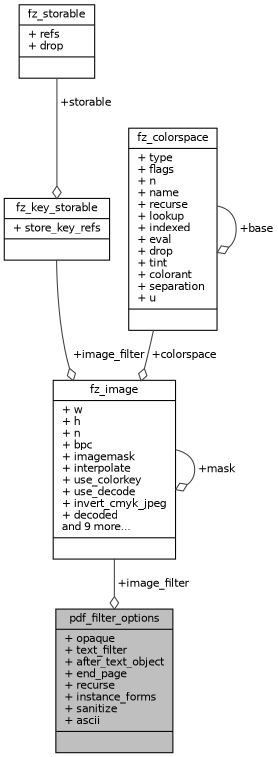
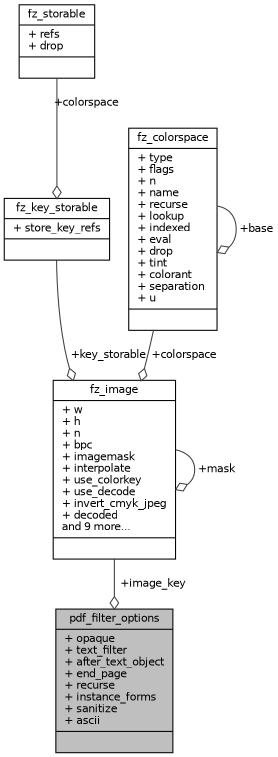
(85, 103) -> (85, 103)
(107, 355) -> (107, 355)
(152, 584) -> (152, 584)
